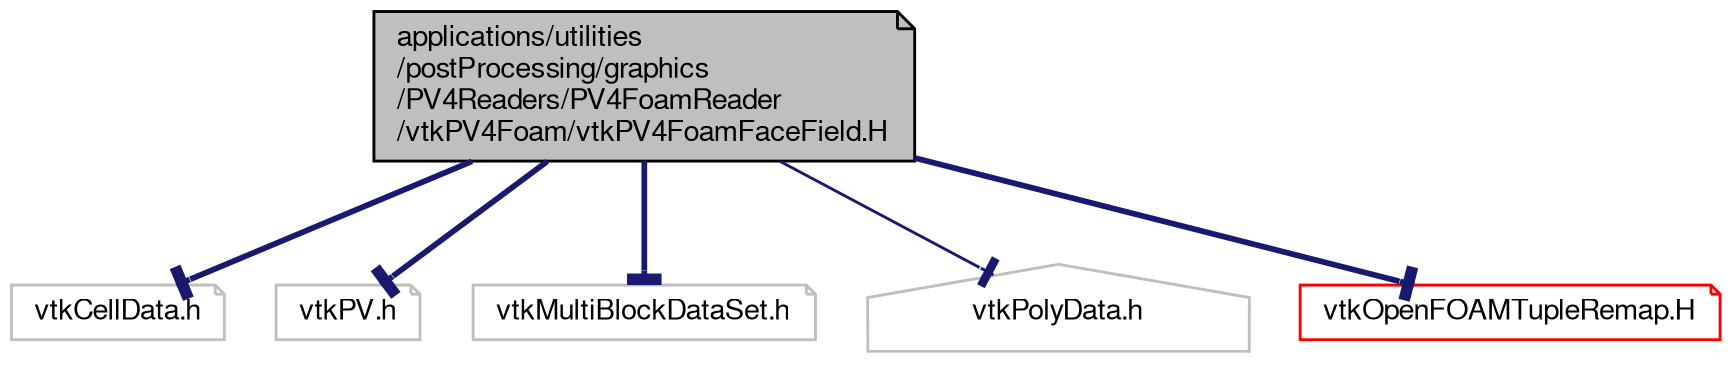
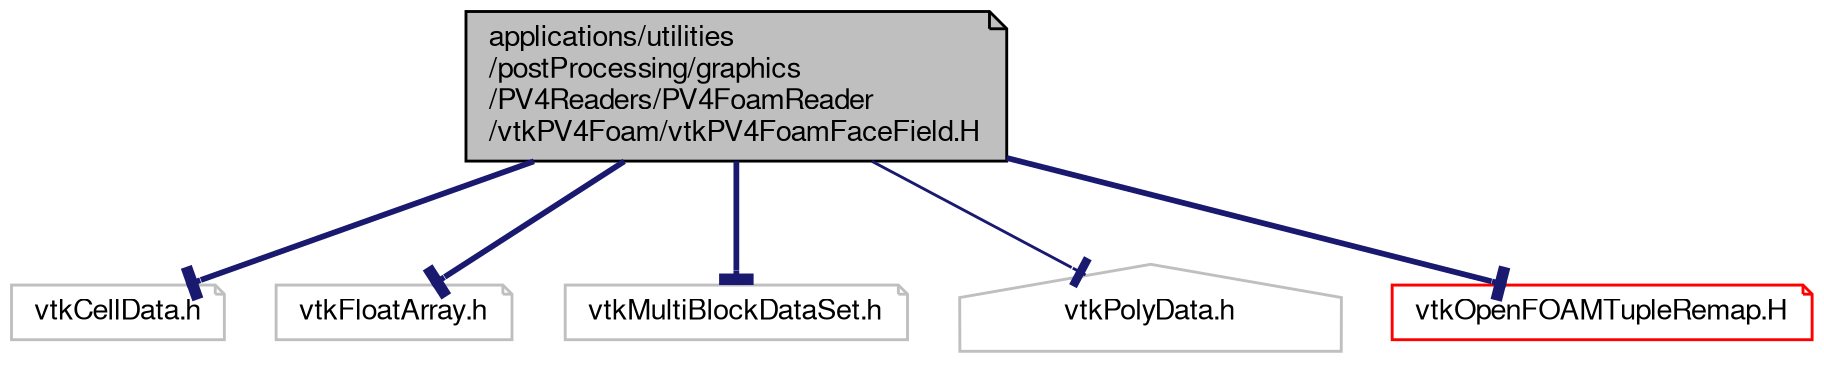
(348, 312) -> (394, 312)
